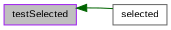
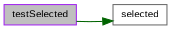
(100, 8) -> (90, 22)
